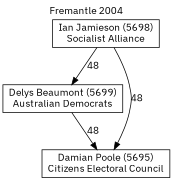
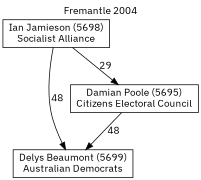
(137, 99) -> (106, 66)
(82, 128) -> (106, 128)
